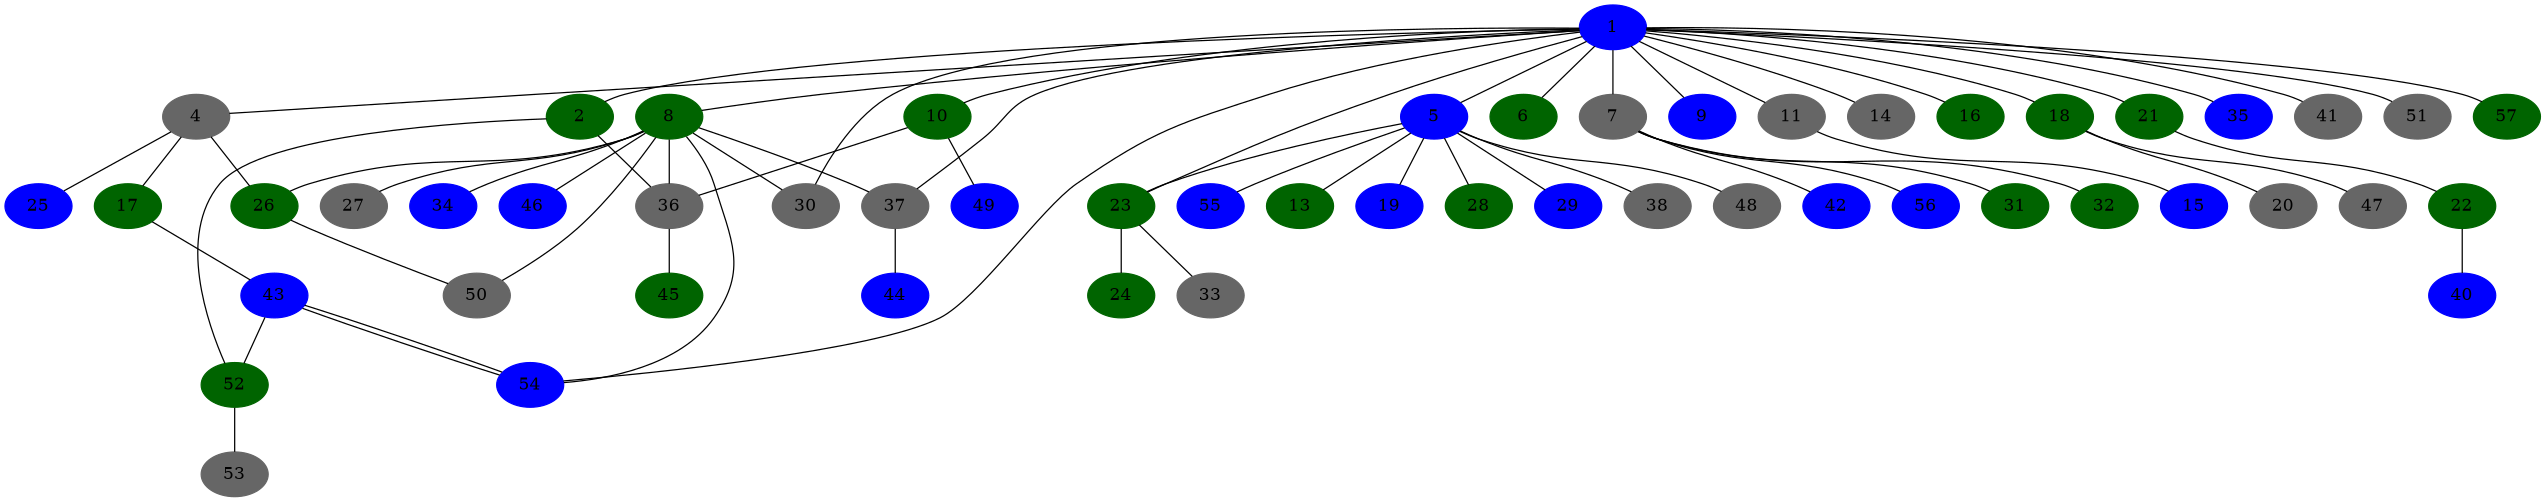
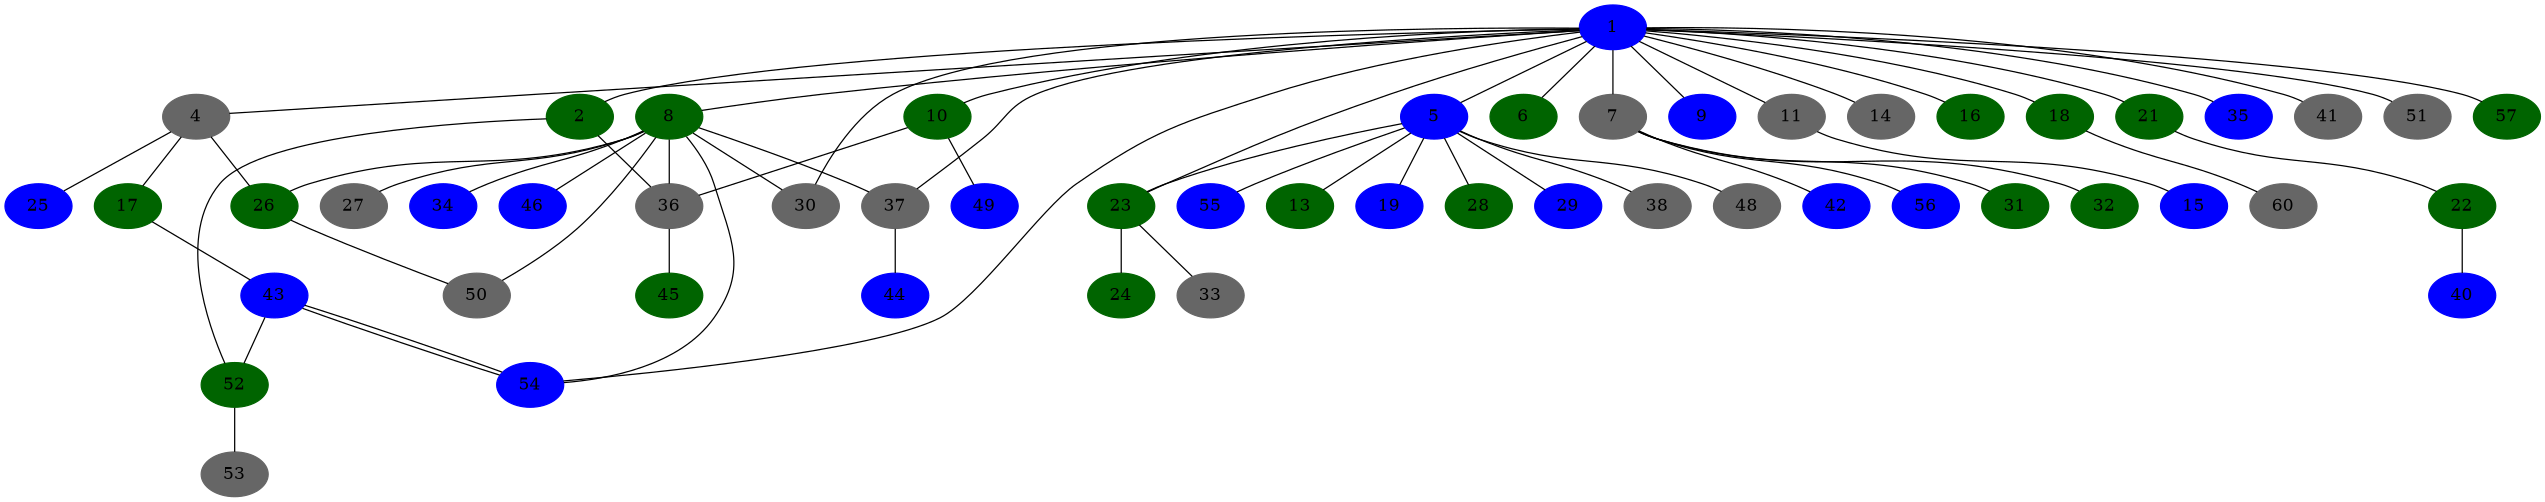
(2283, 206) -> (2283, 206)
(2373, 206) -> none
